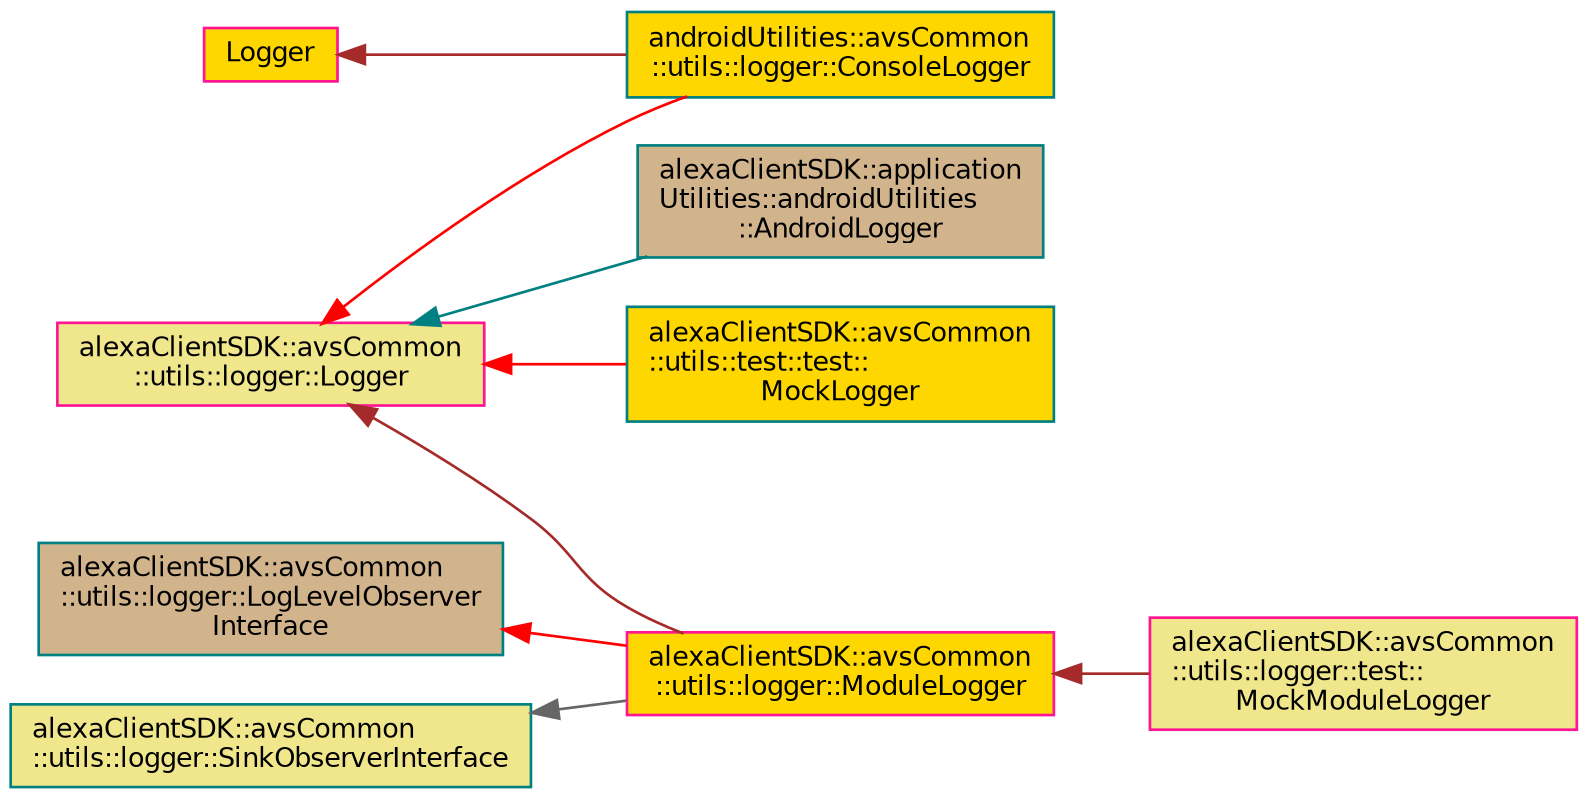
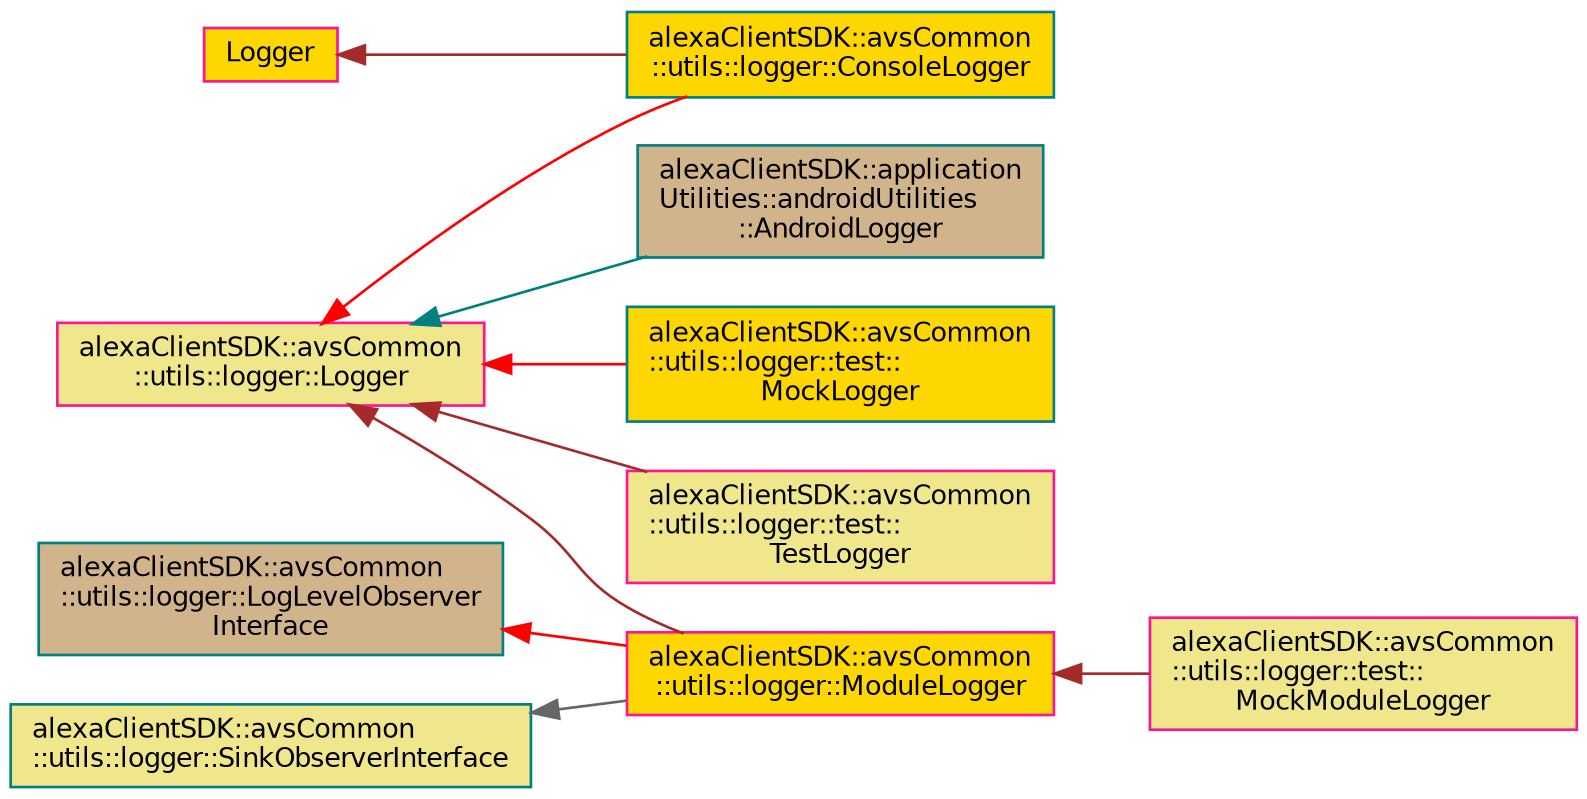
(840, 55) -> (840, 55)
(840, 364) -> (840, 364)
none -> (840, 527)
